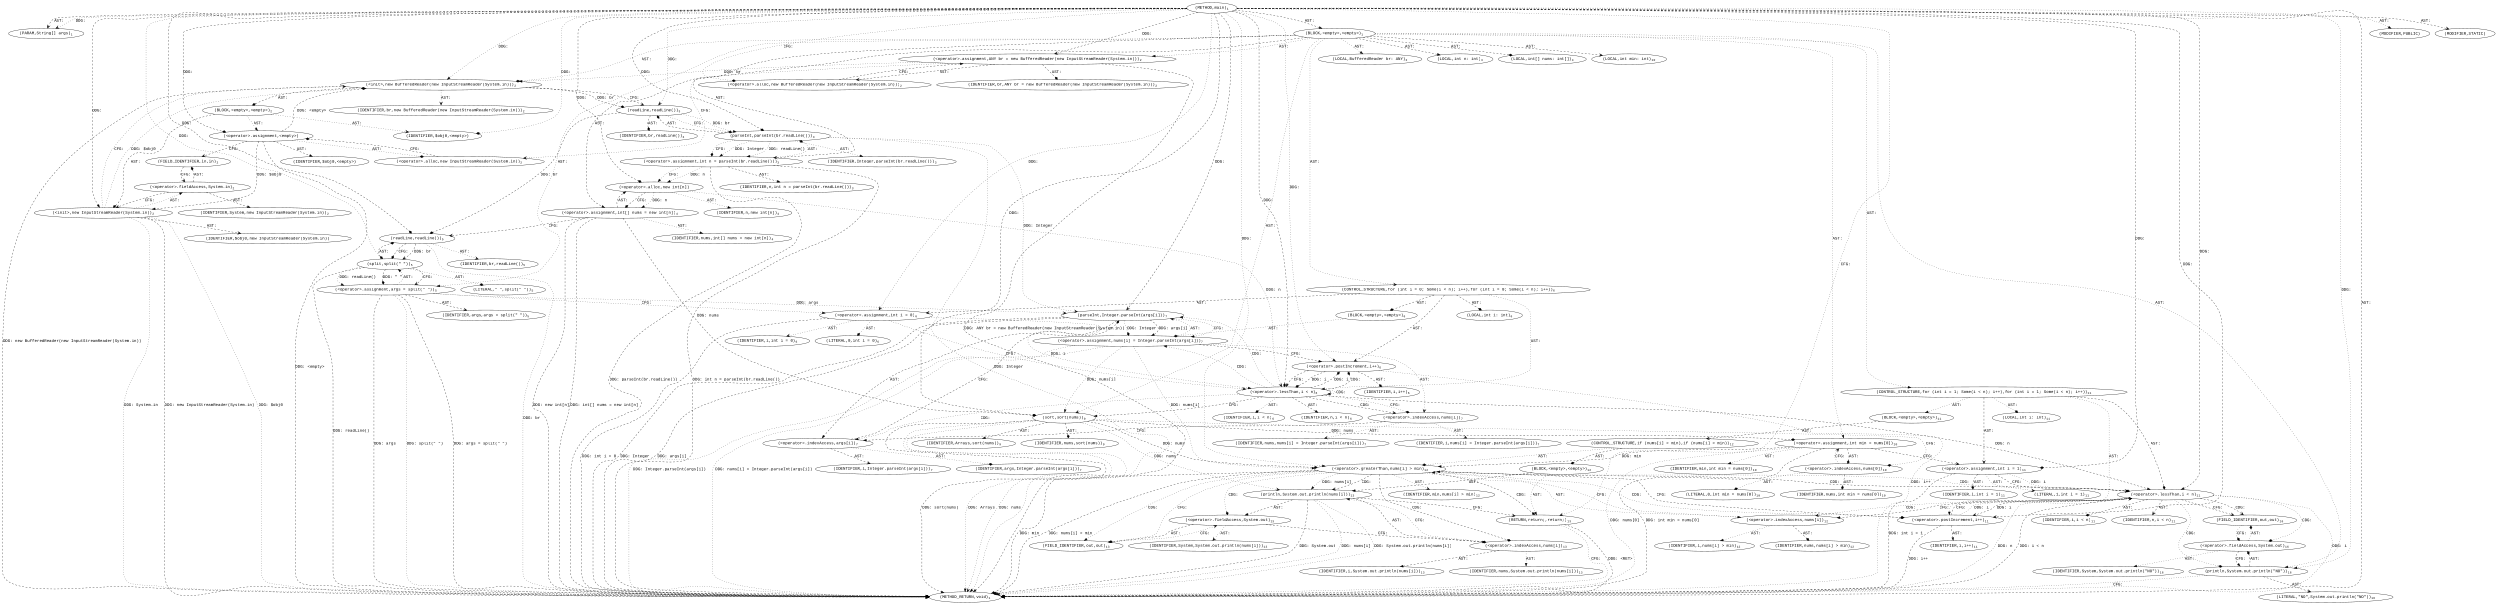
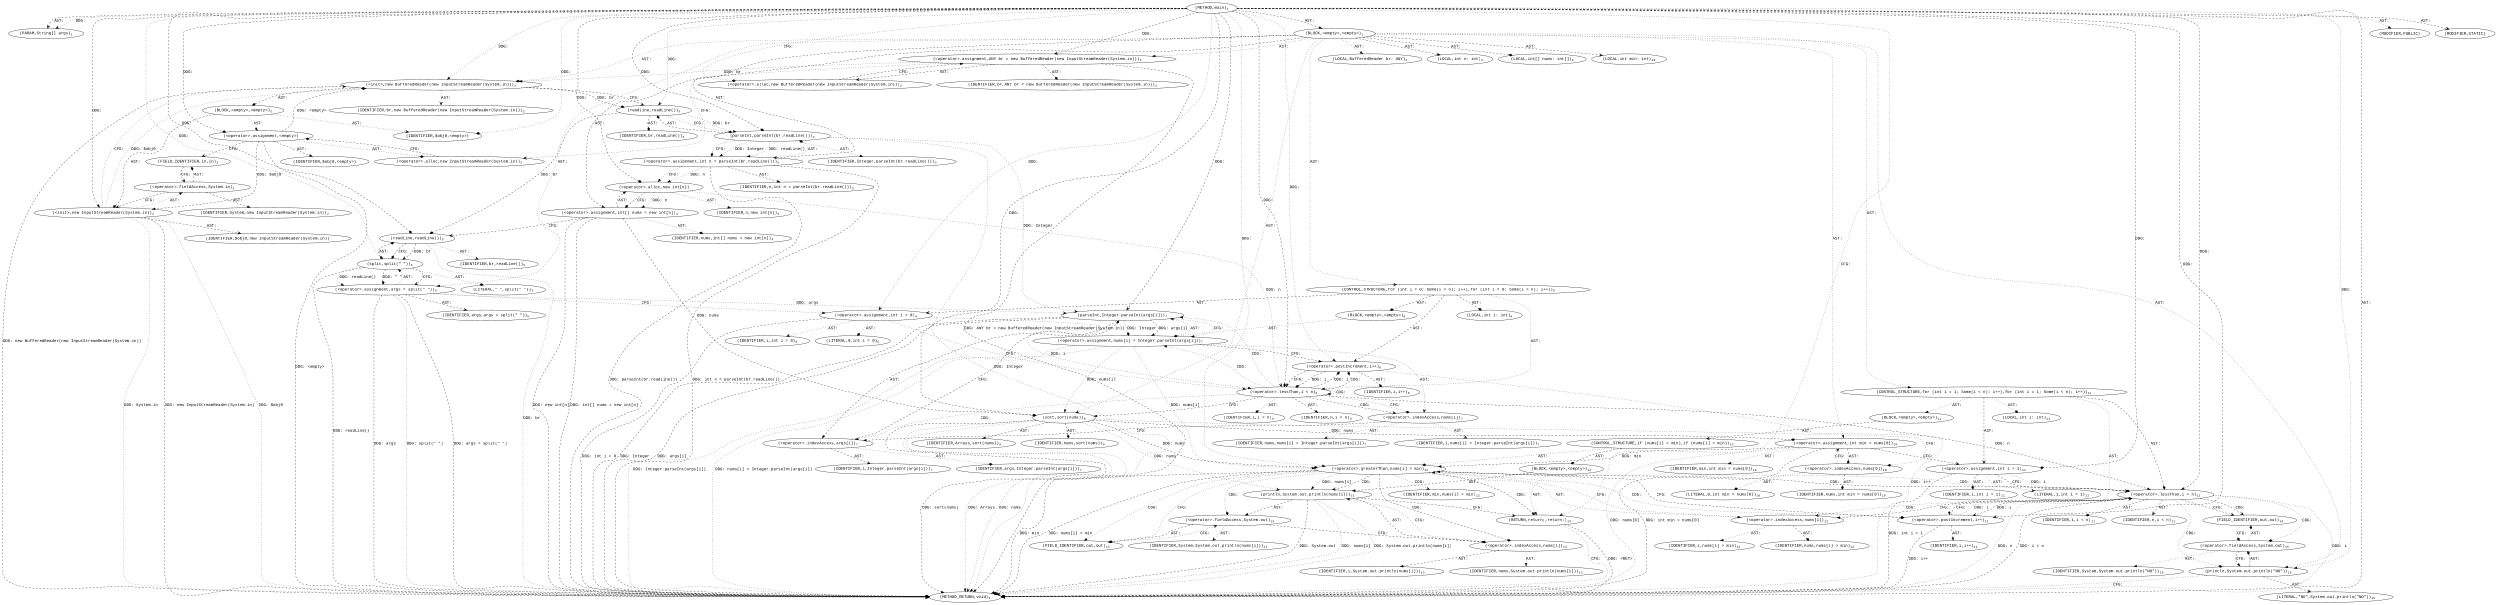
(670, 225) -> (670, 225)
(1421, 482) -> (1421, 482)
